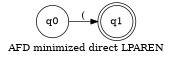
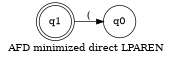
(80, 22) -> (85, 22)
